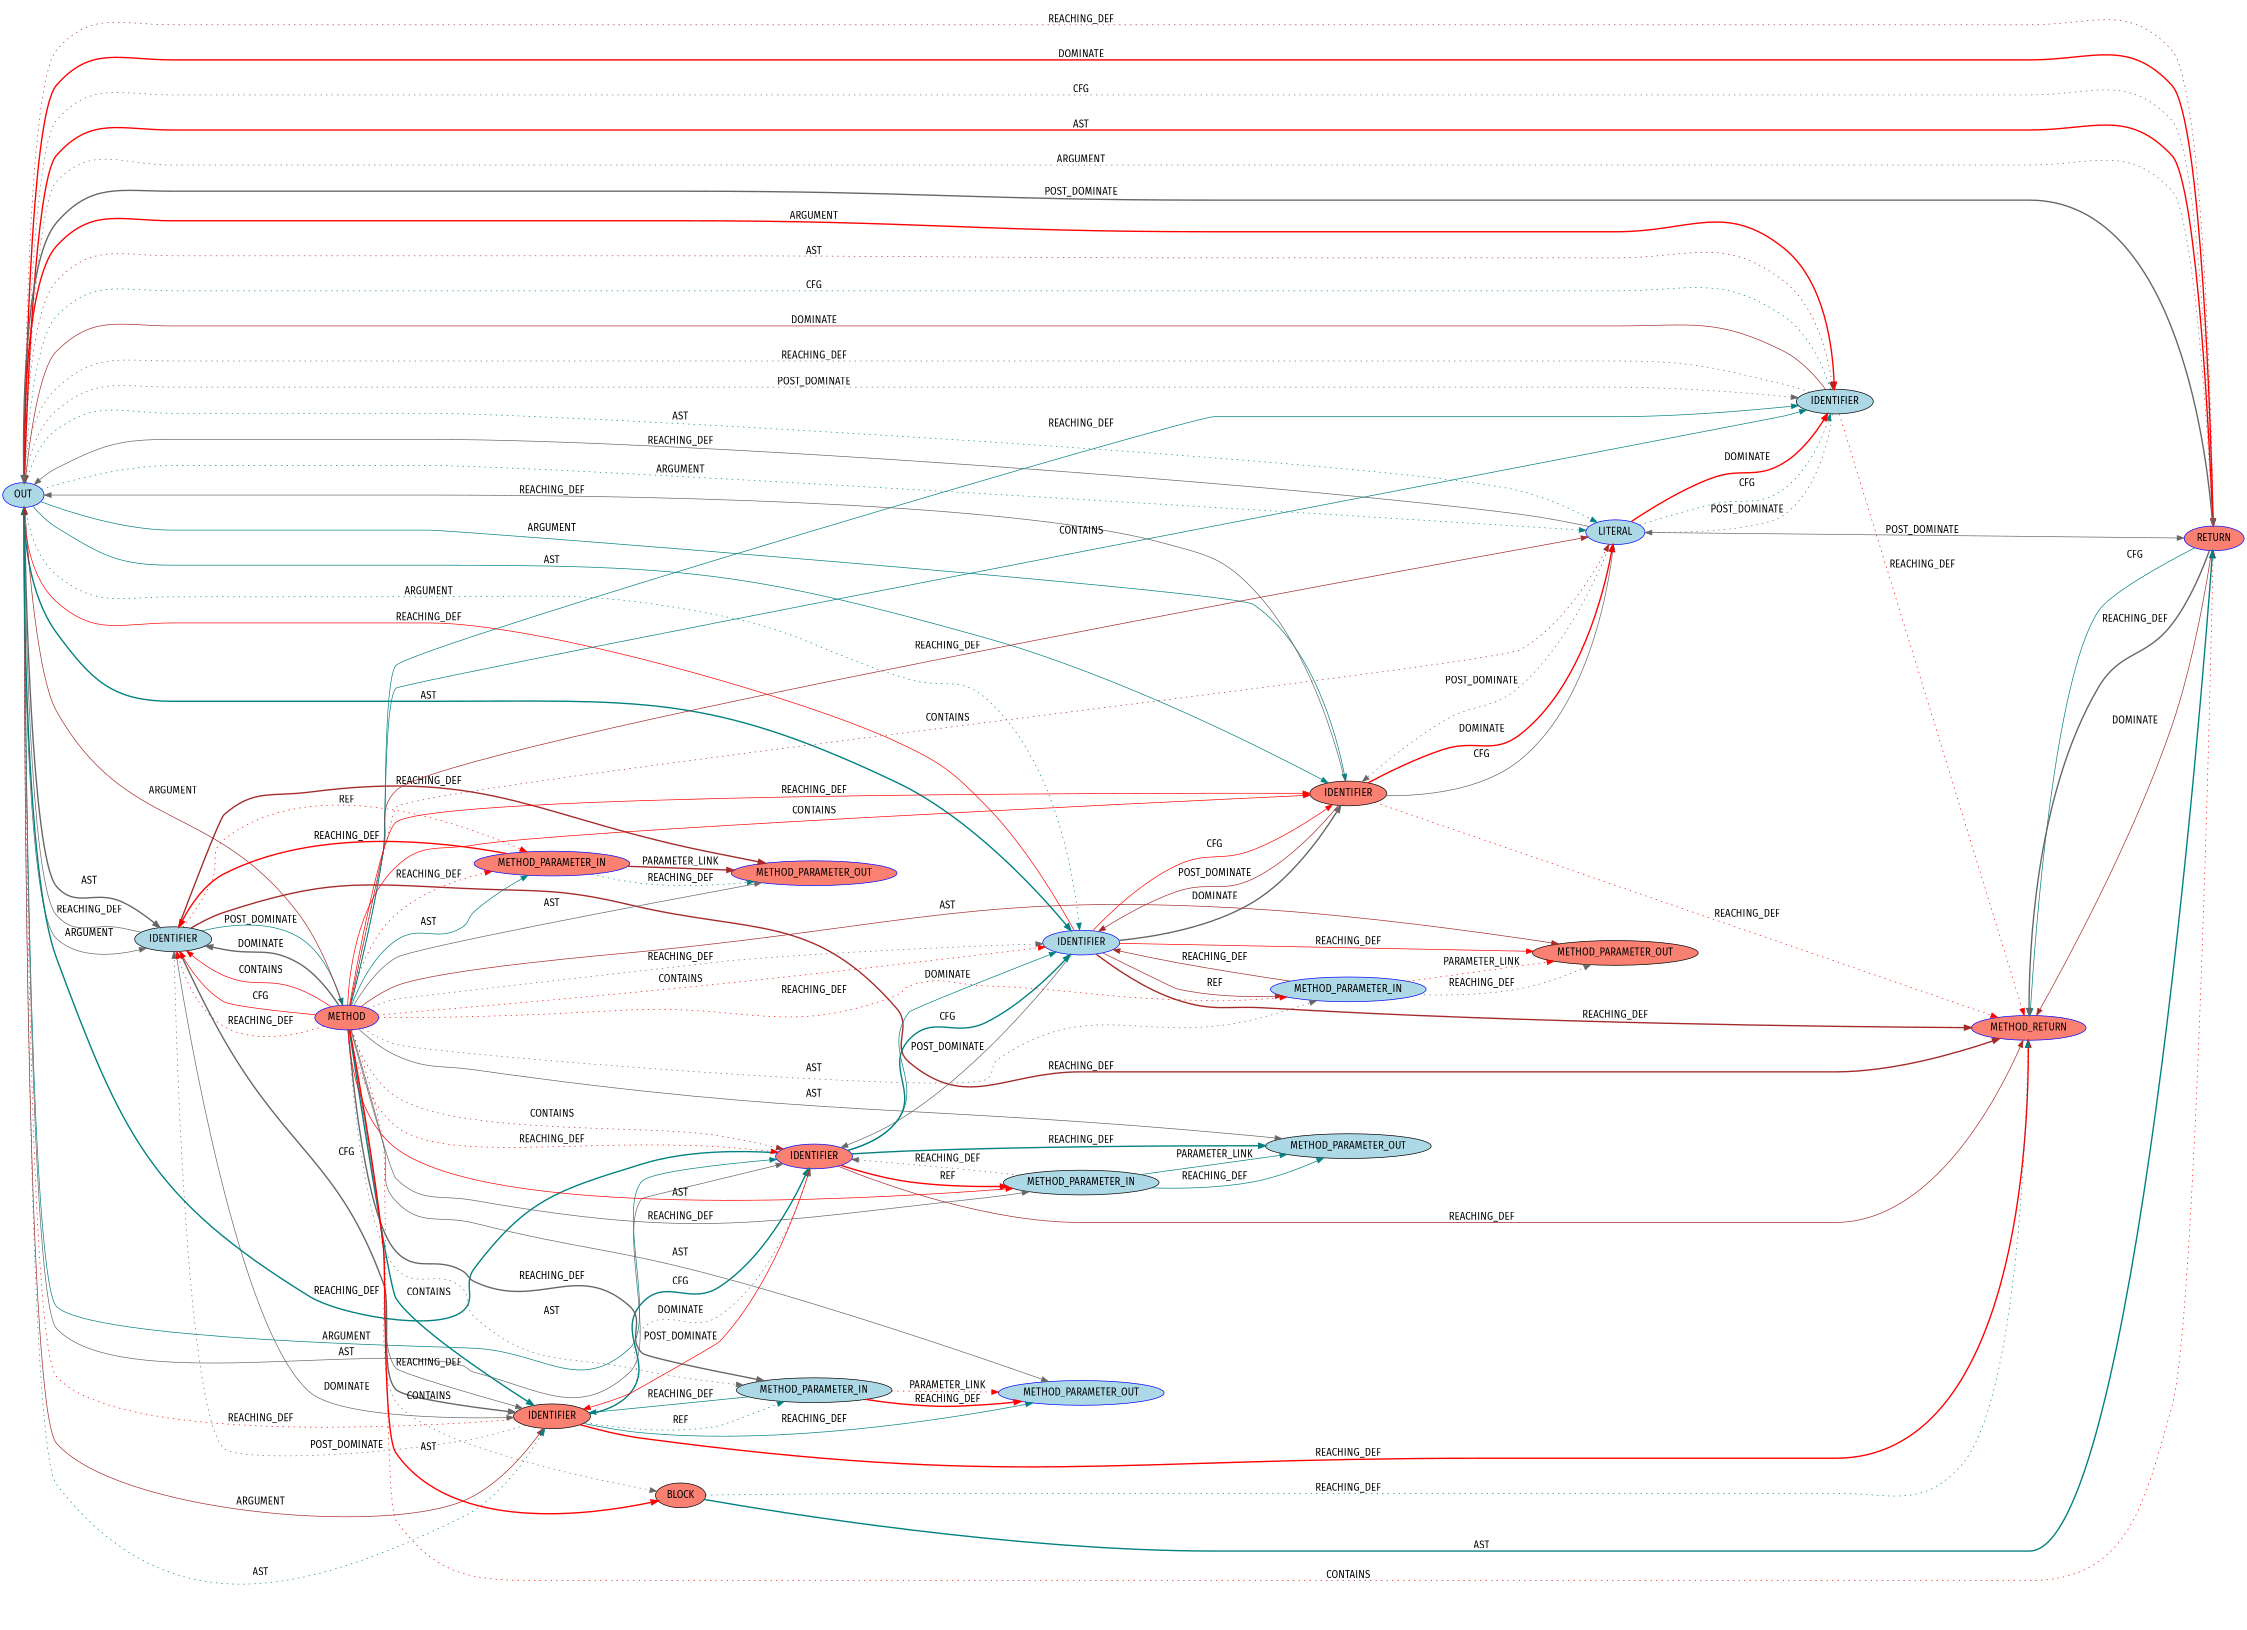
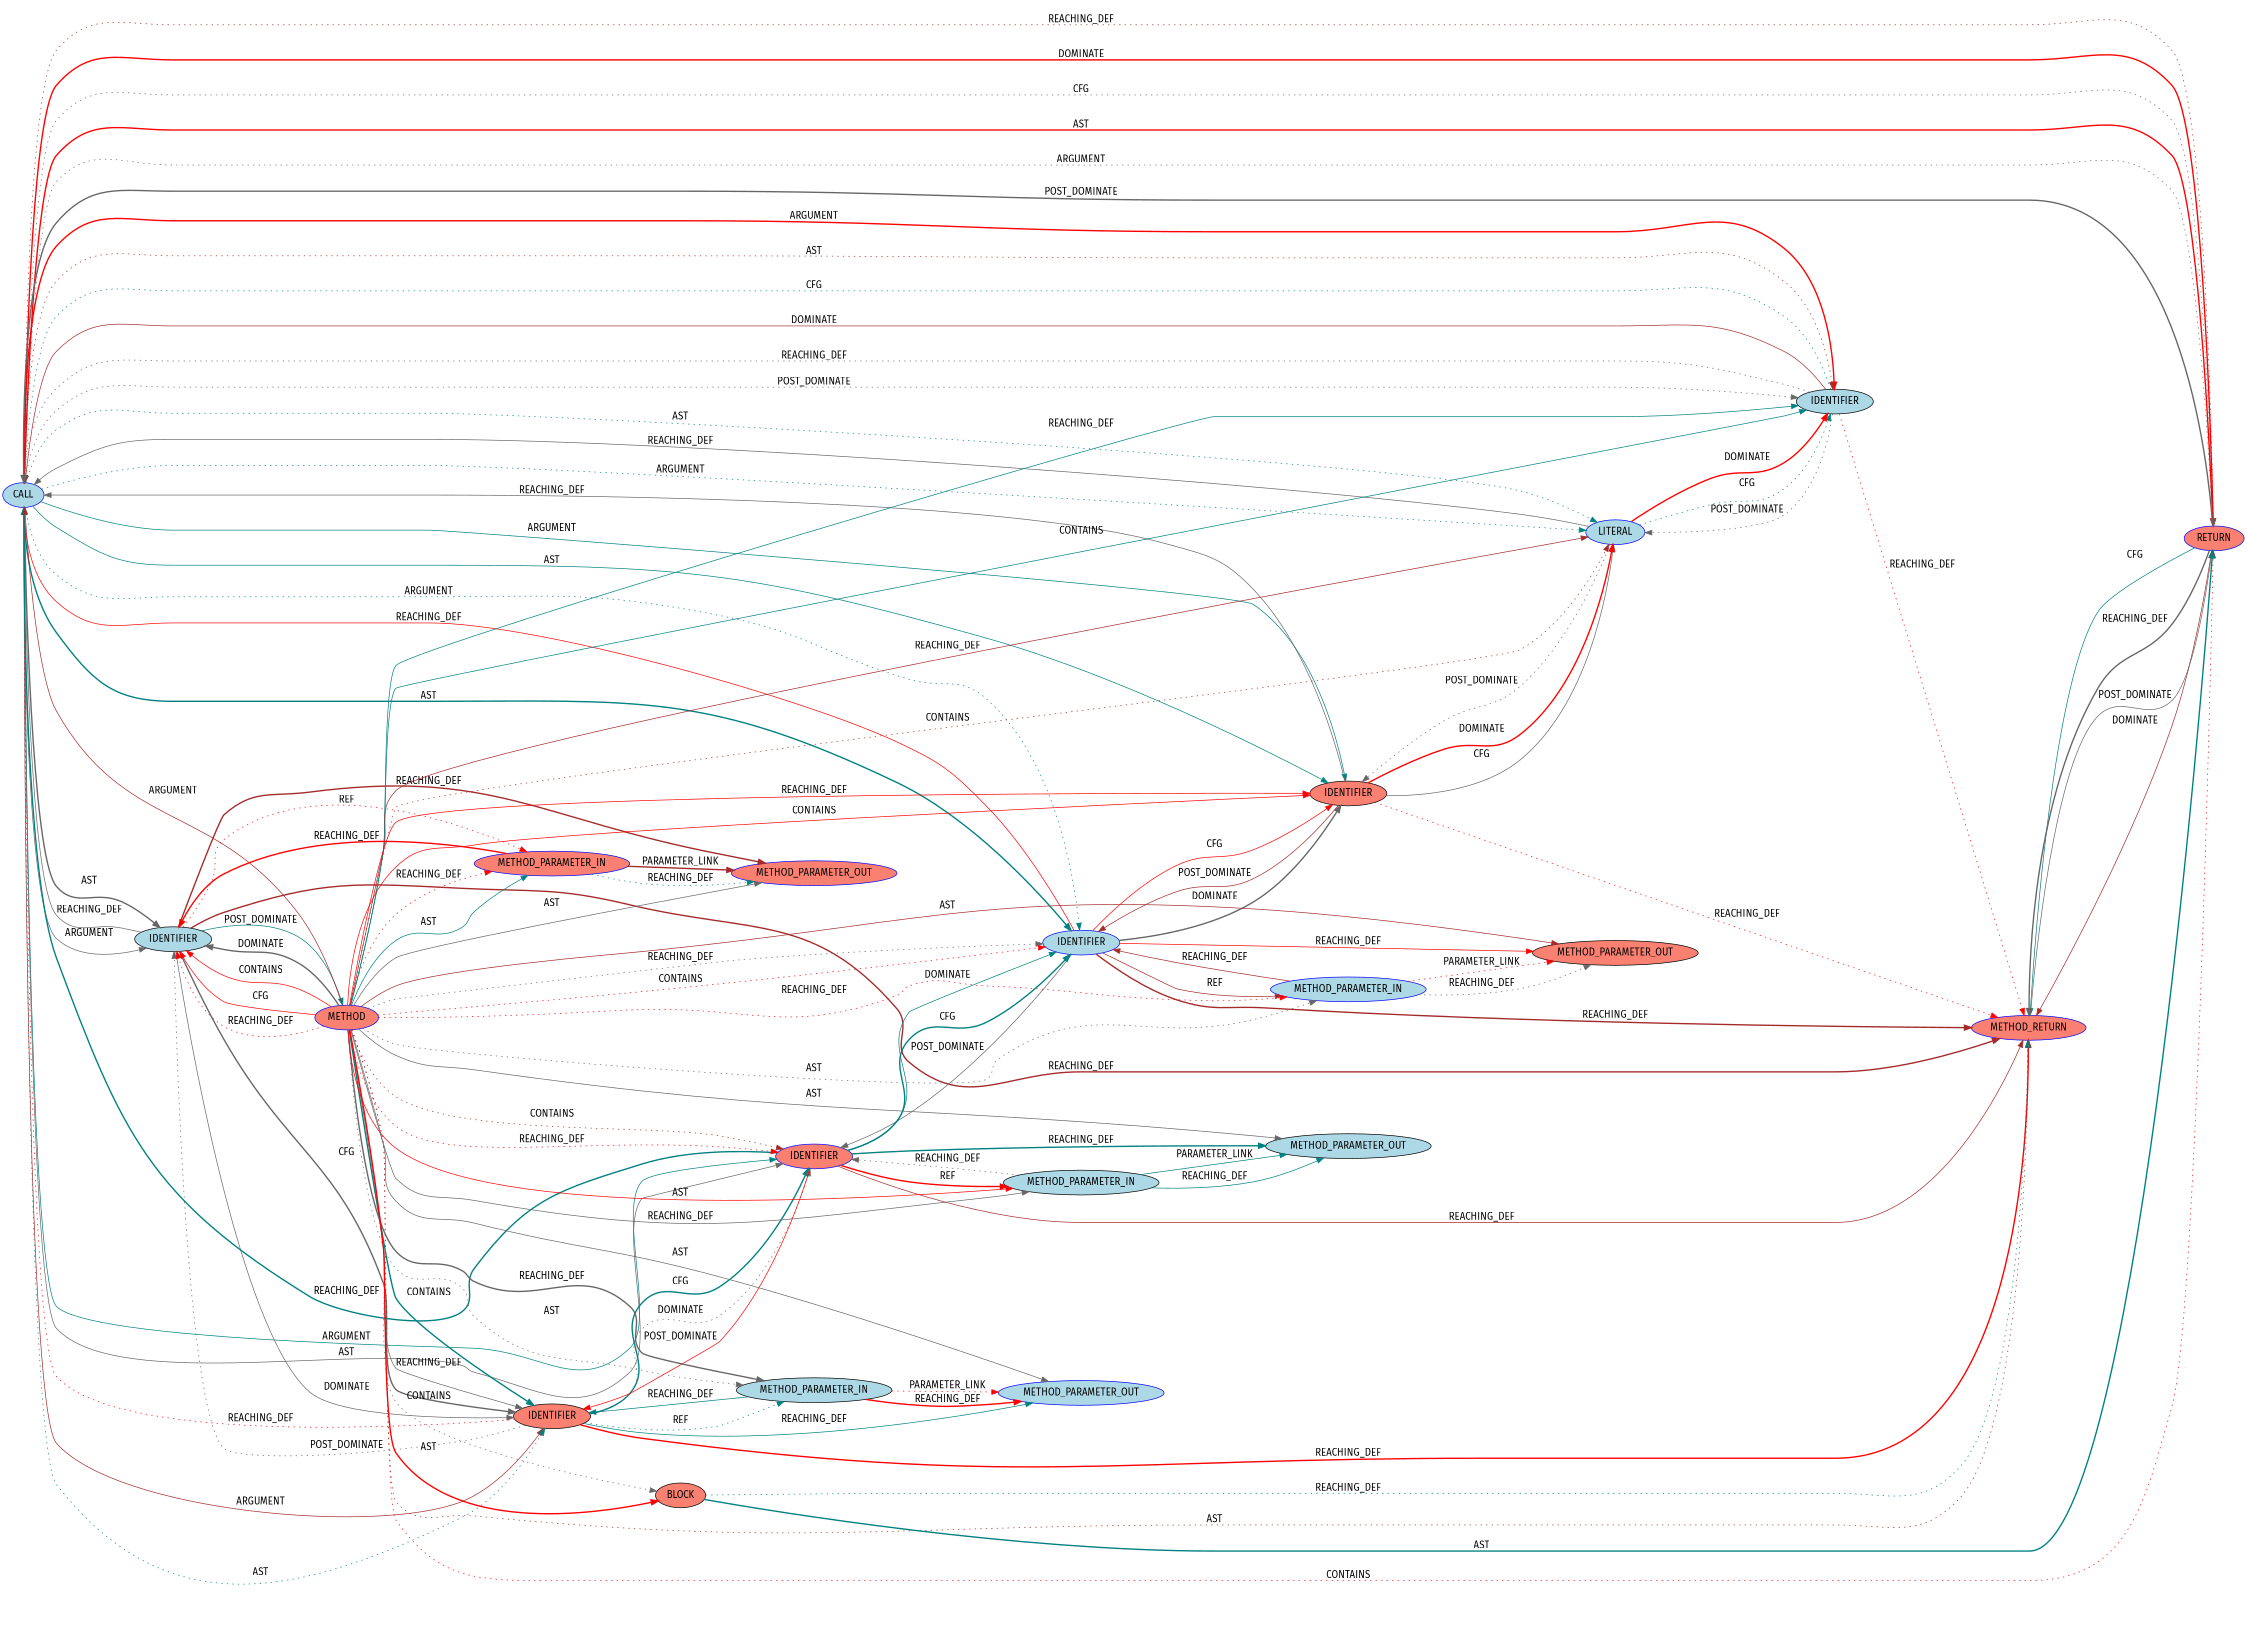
(23, 495) -> (23, 495)
(1911, 535) -> (2078, 751)
none -> (1171, 1525)
